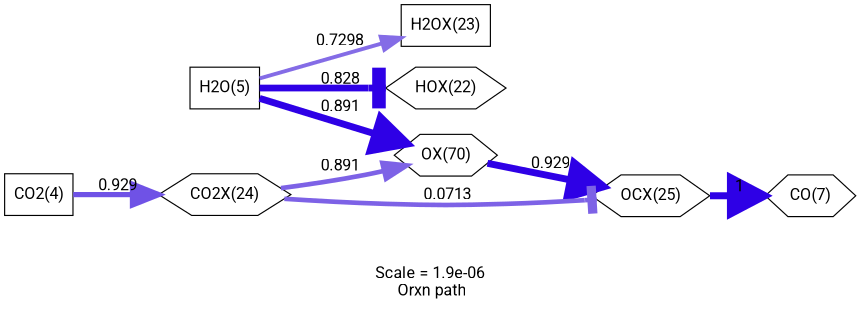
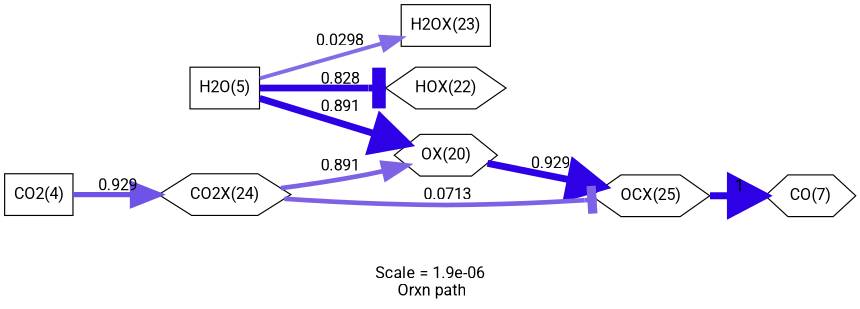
(338, 41) -> (338, 41)
(446, 155) -> (446, 155)
